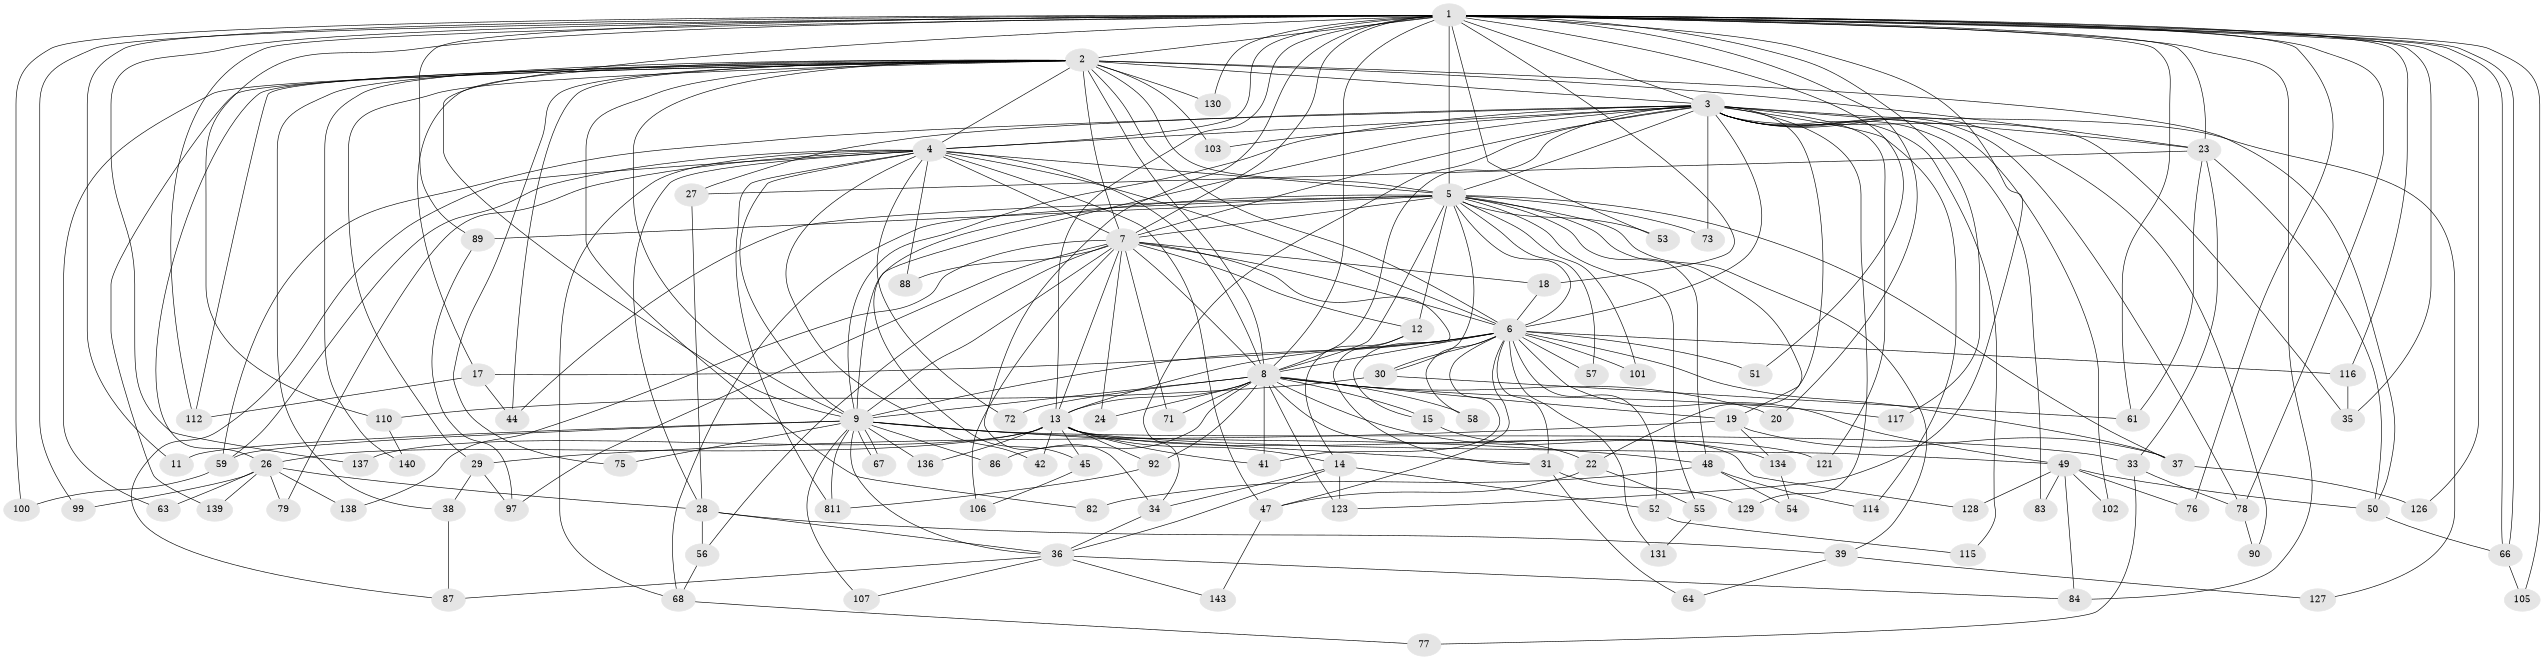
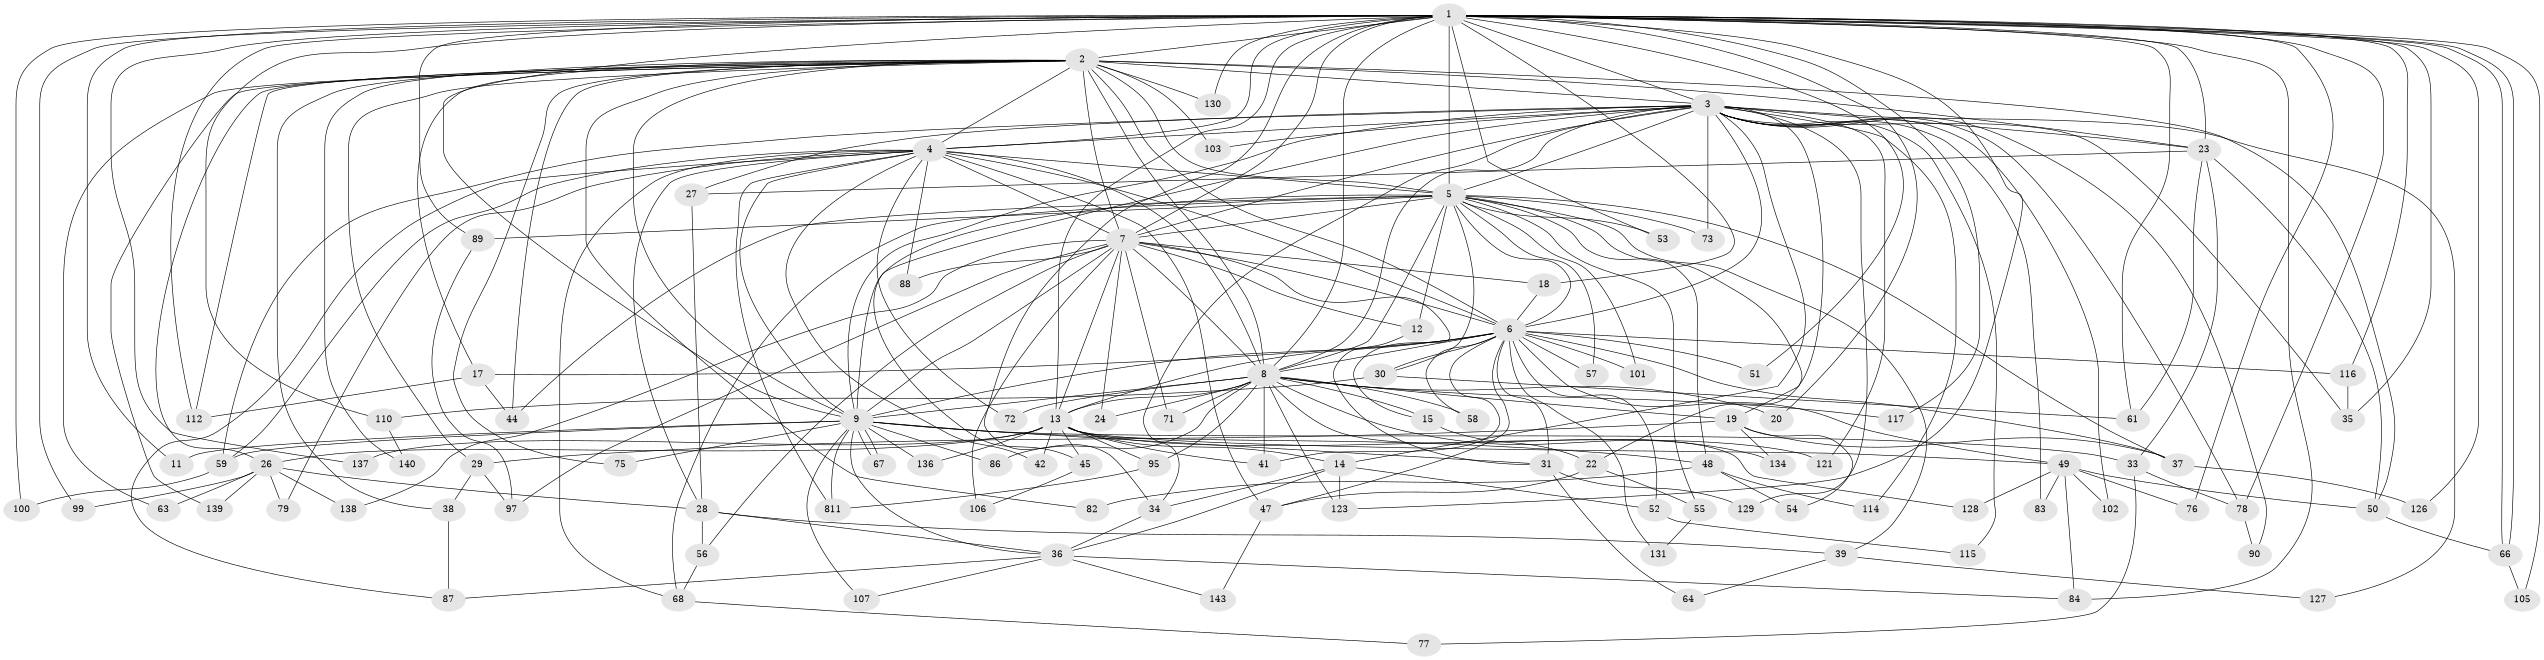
(1309, 373) -> (1770, 388)
(1154, 465) -> (1154, 465)
(1785, 488) -> (1851, 458)
